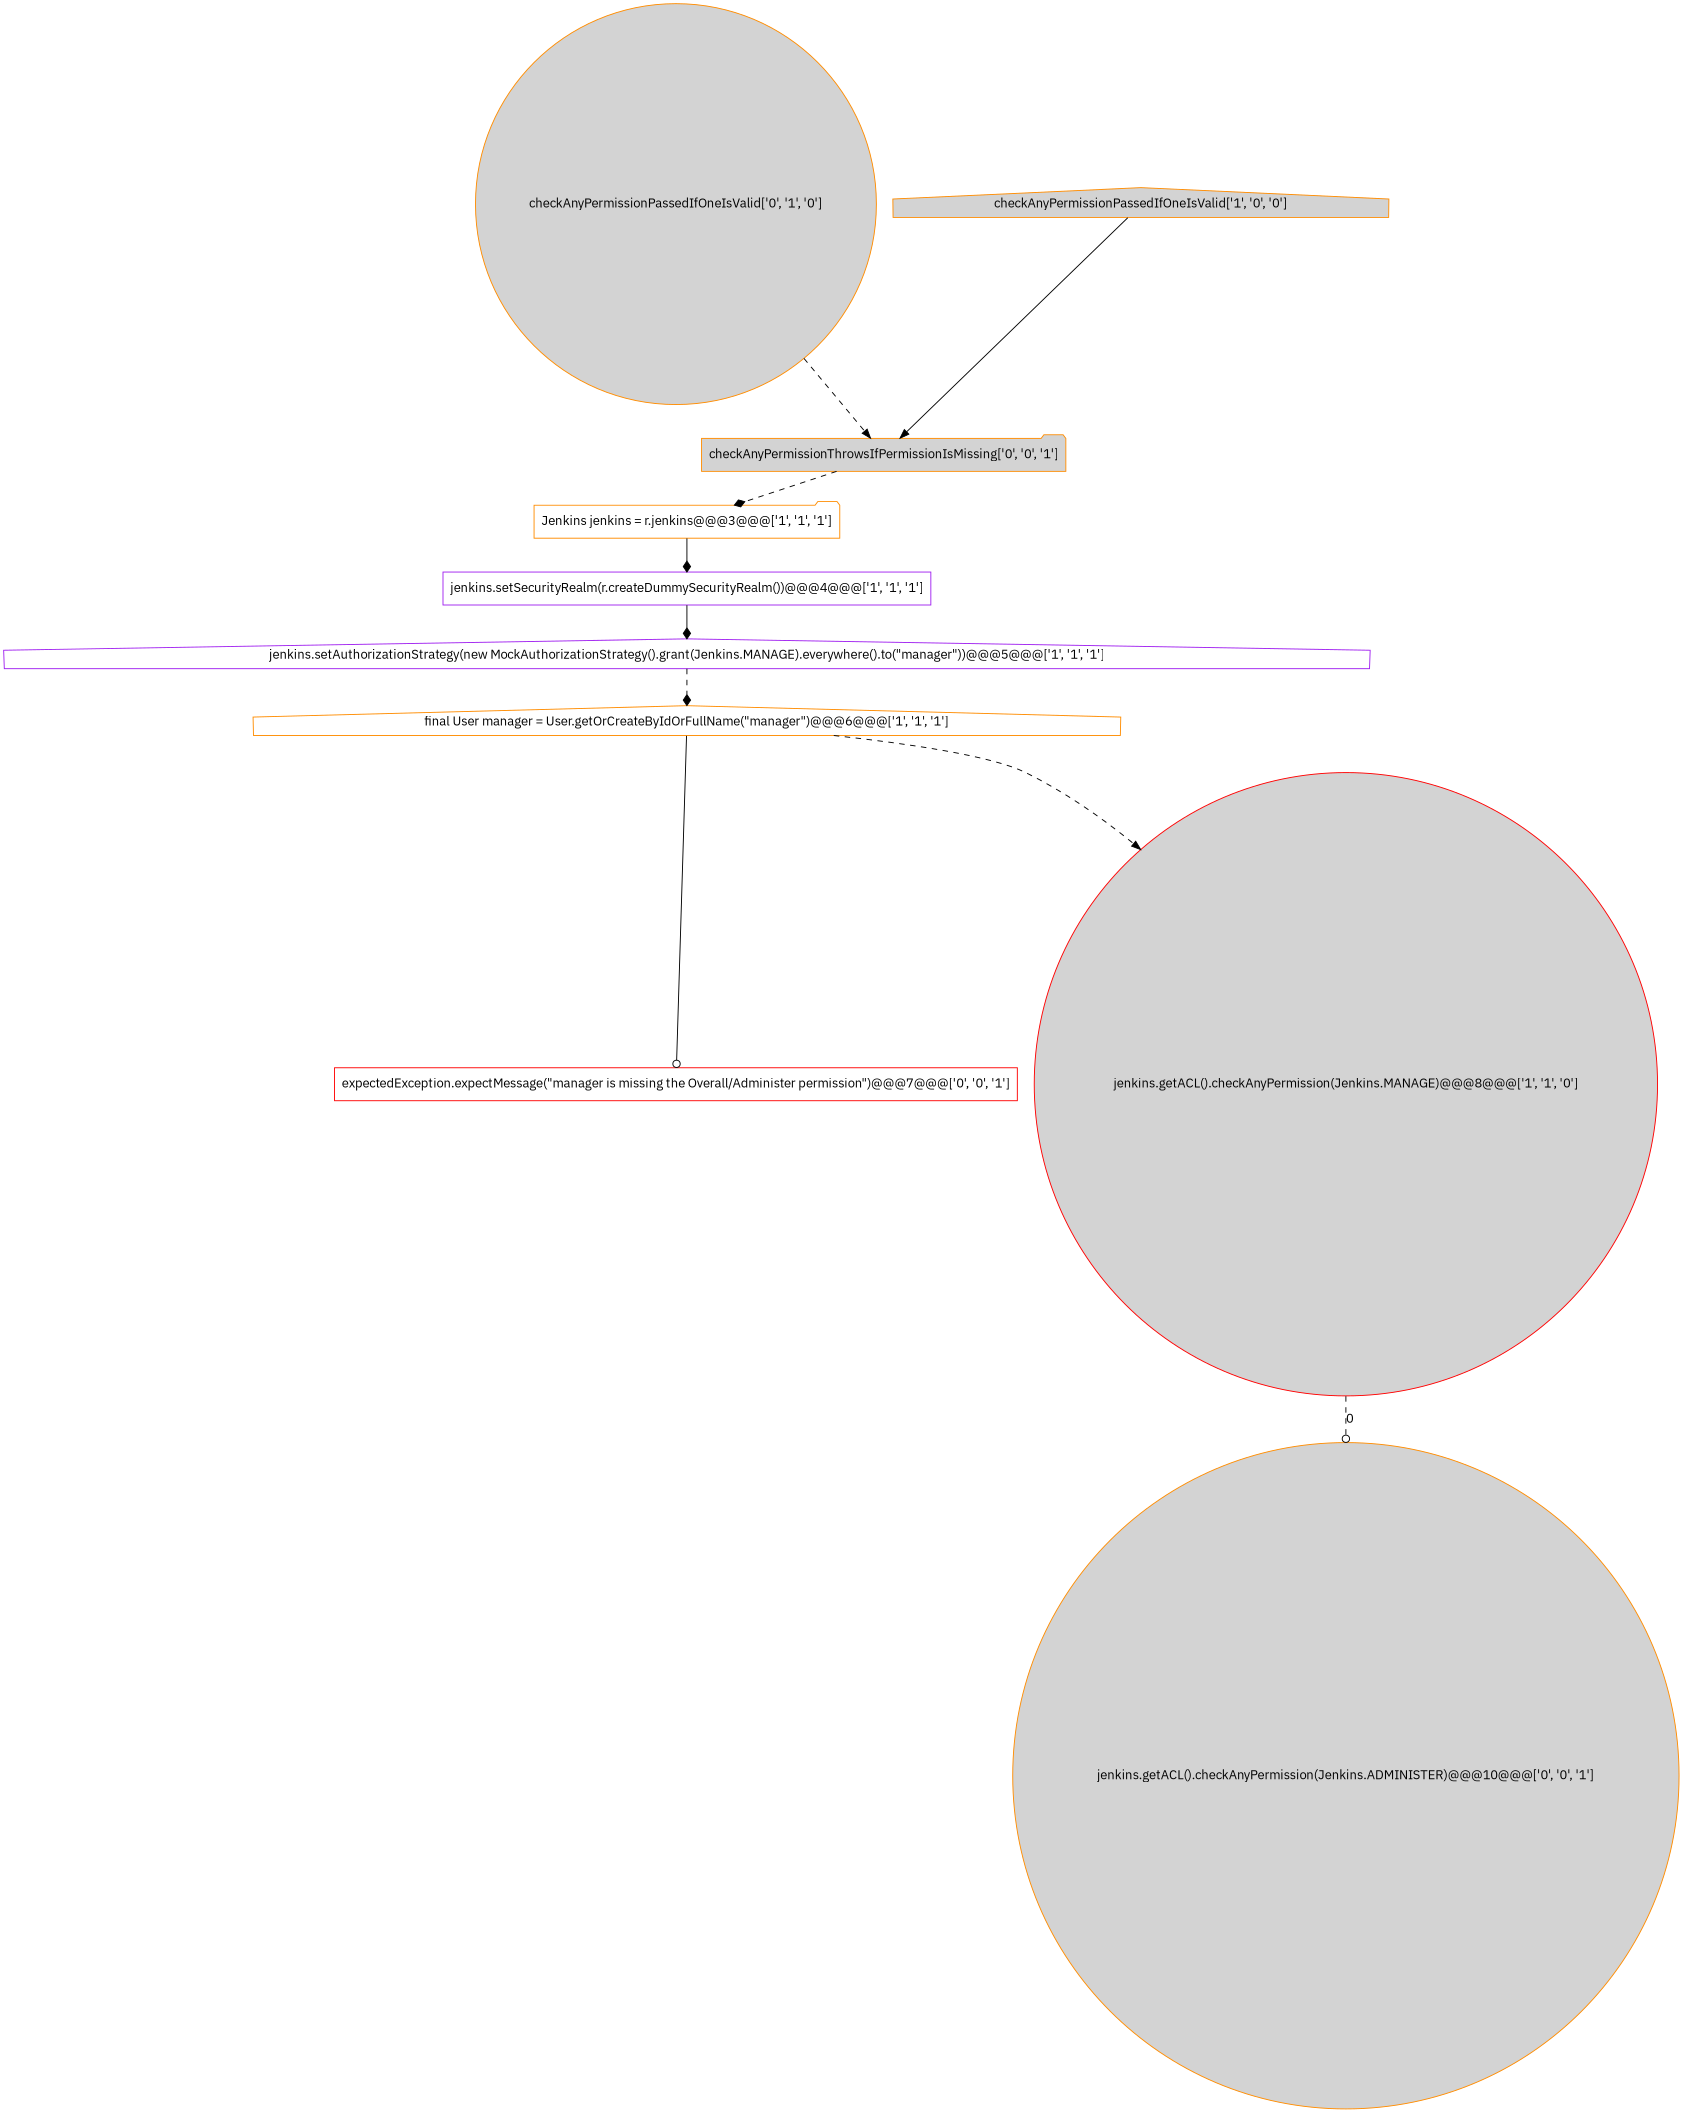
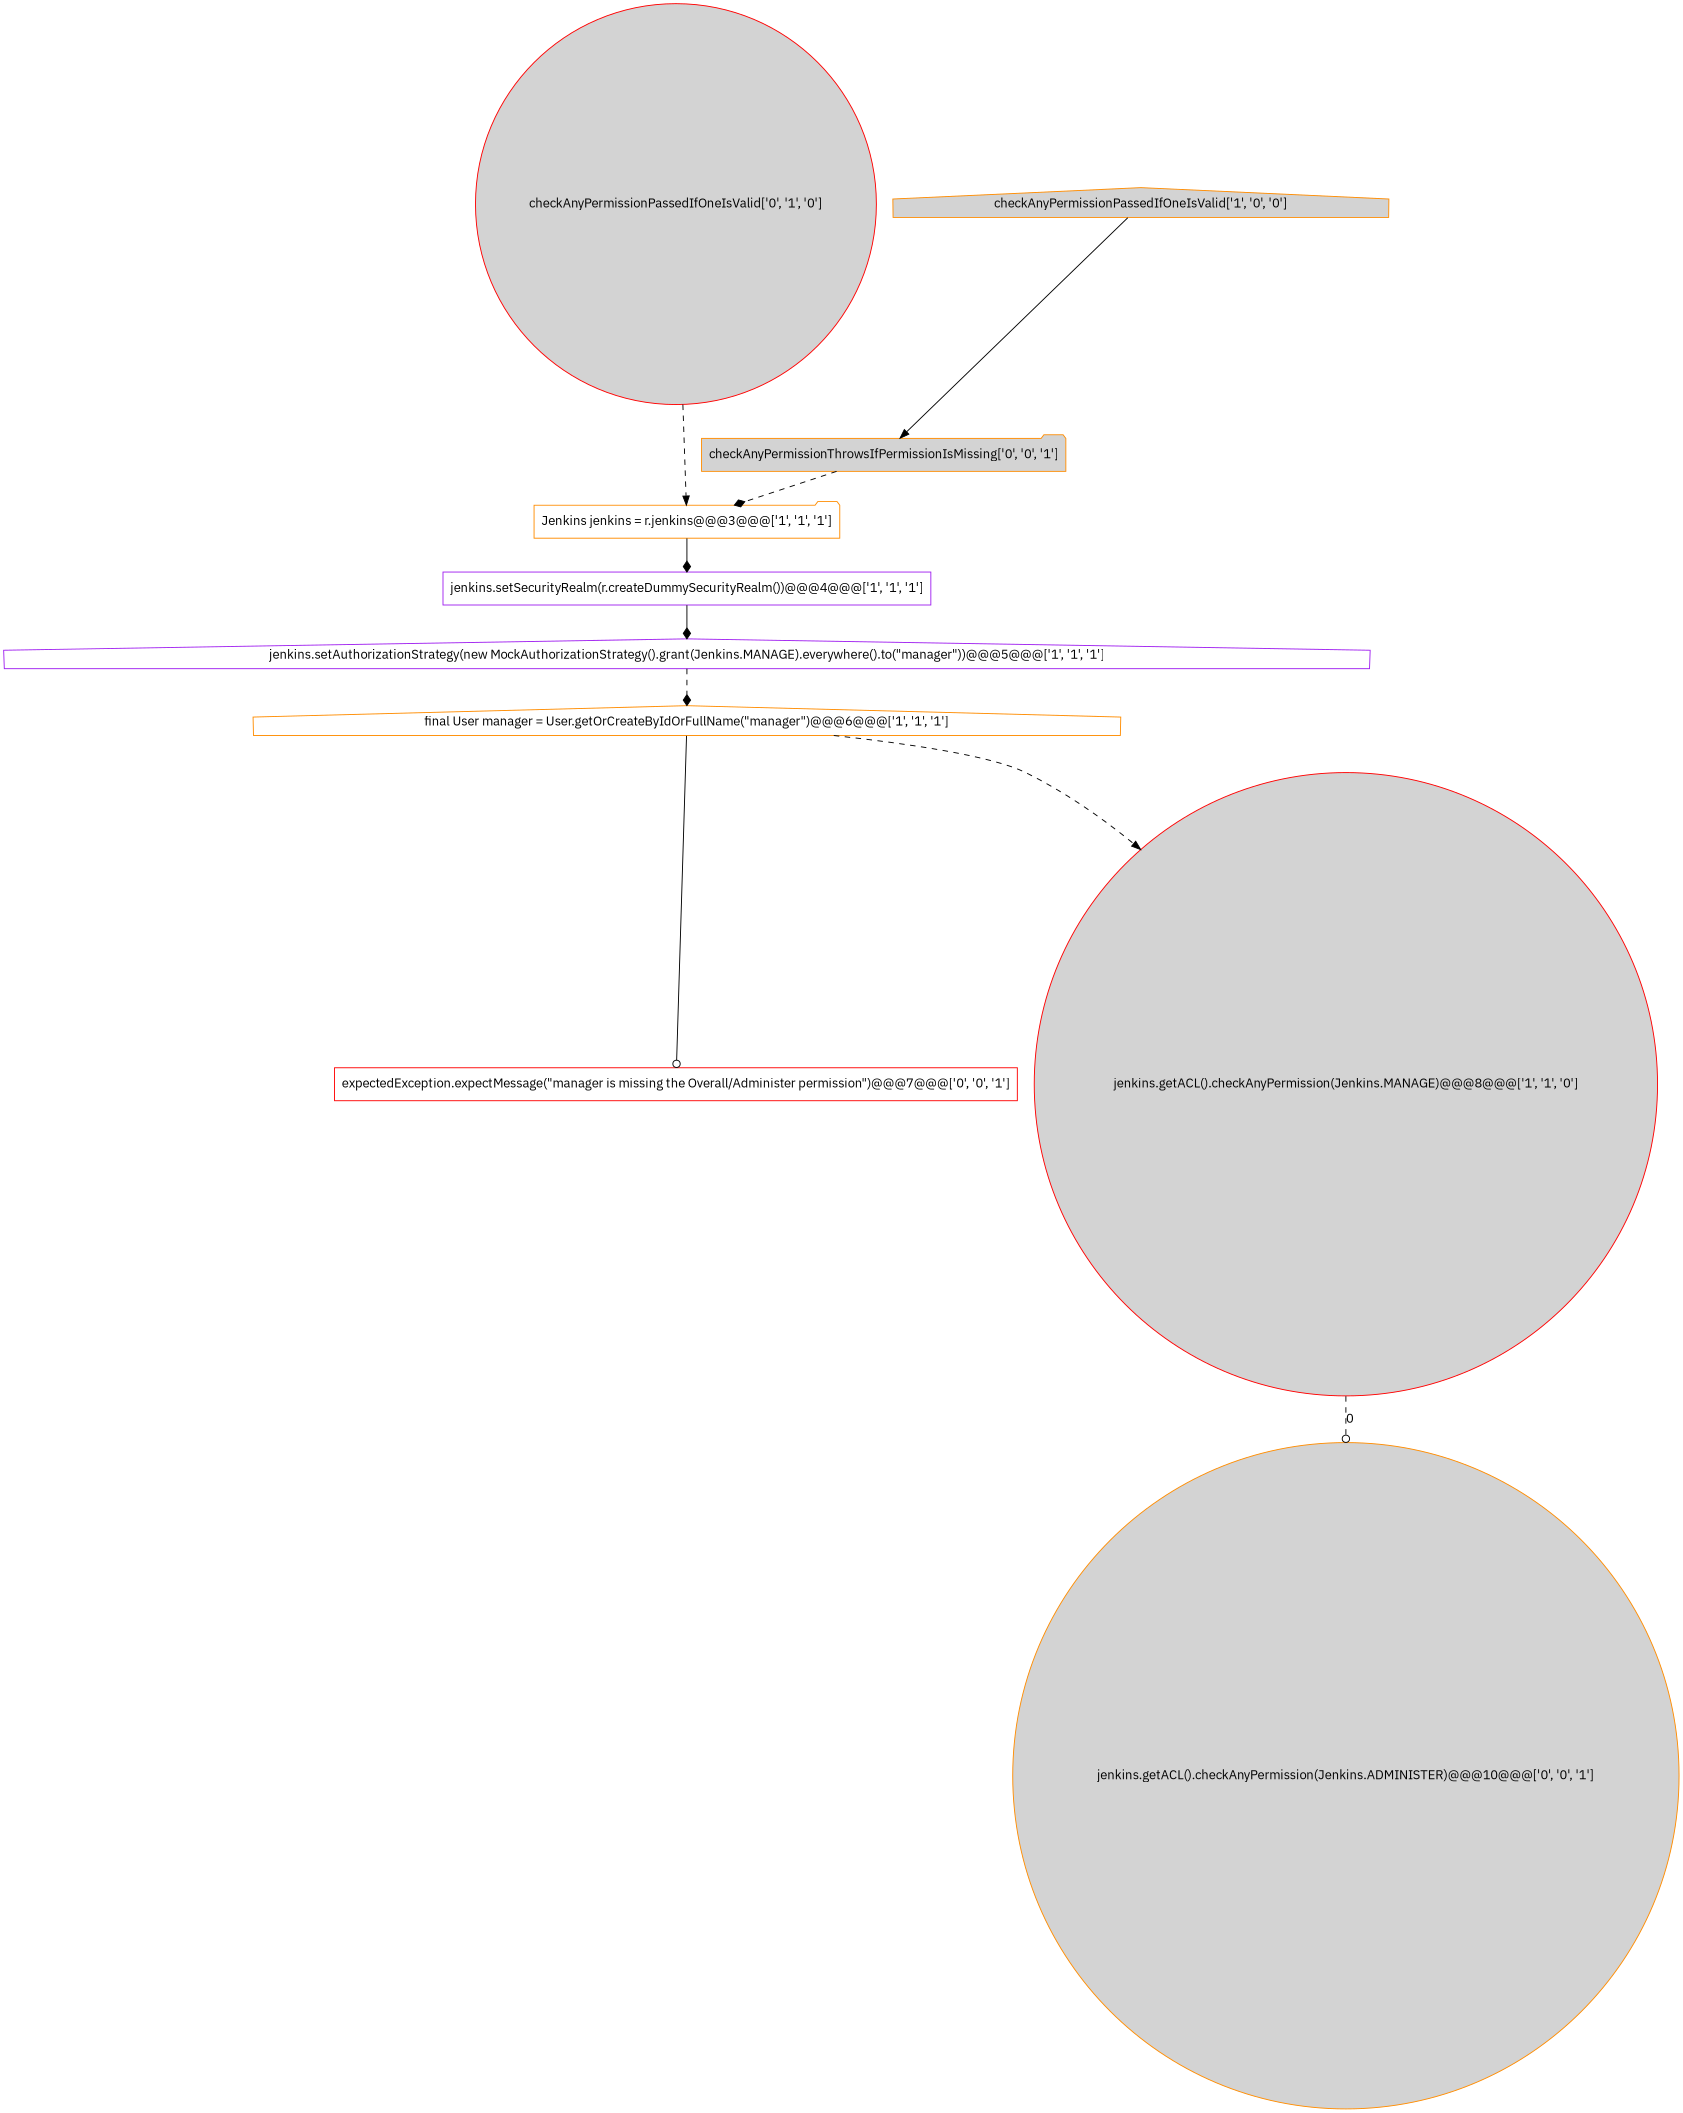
(676, 204) -> (676, 204)
(834, 395) -> (684, 450)
